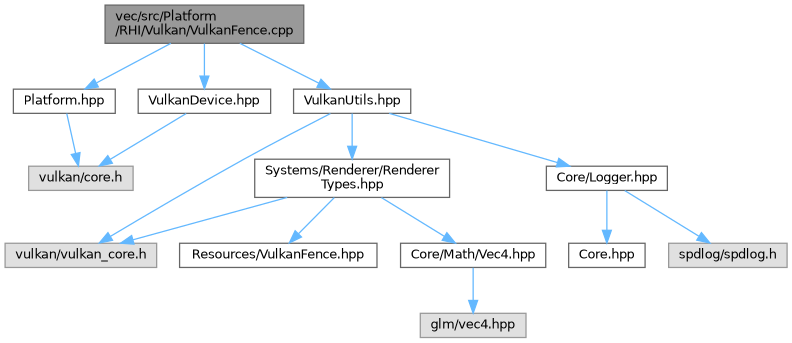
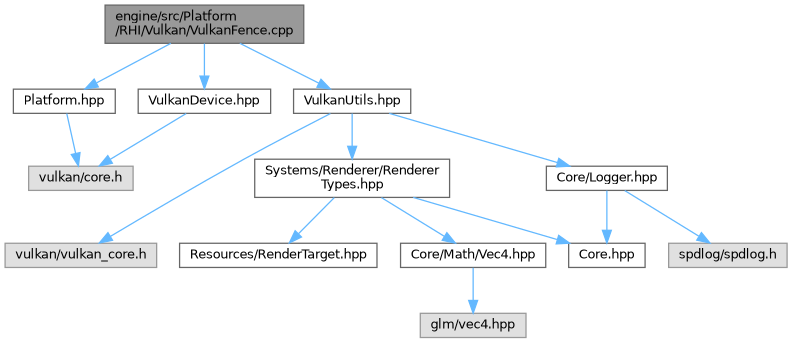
(204, 24) -> (204, 24)
(210, 219) -> (485, 218)
(278, 255) -> (278, 255)
